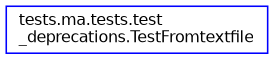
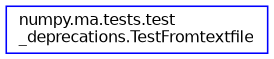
(137, 30) -> (137, 30)
